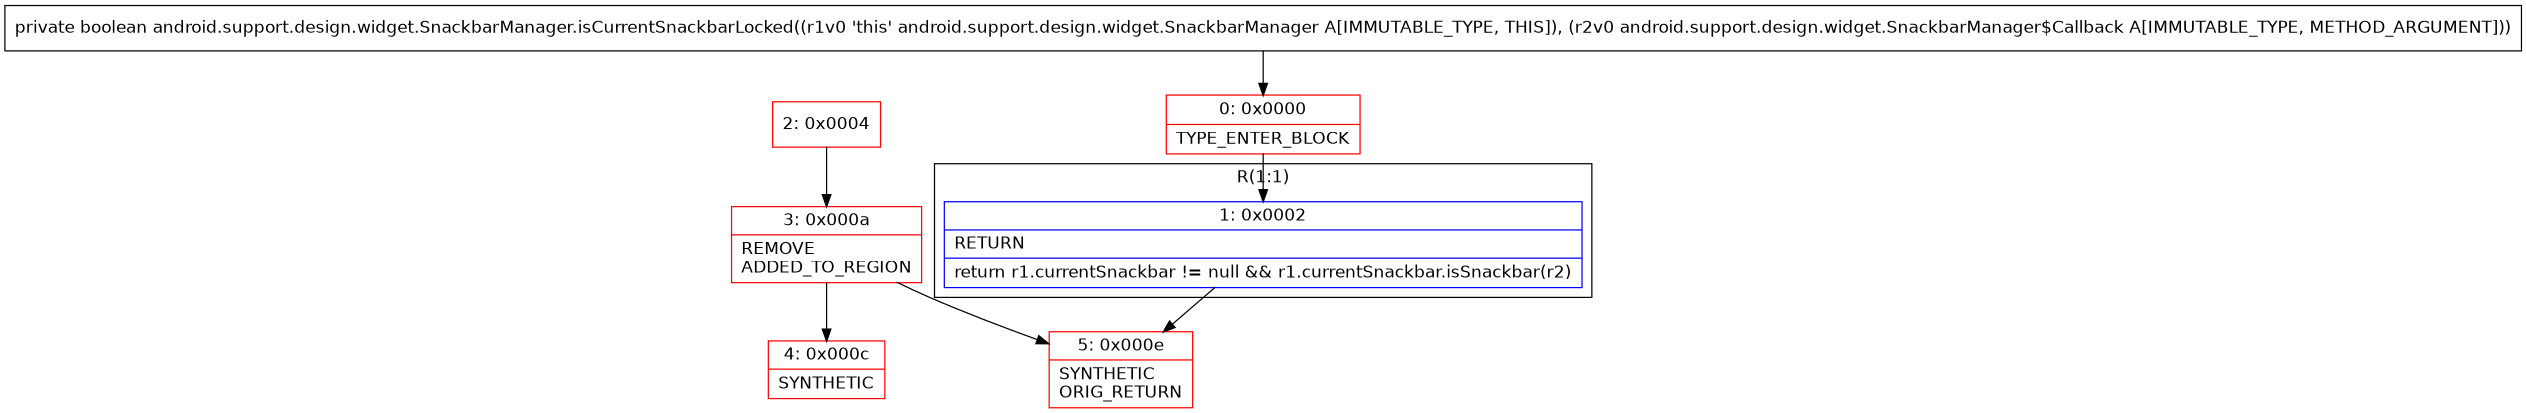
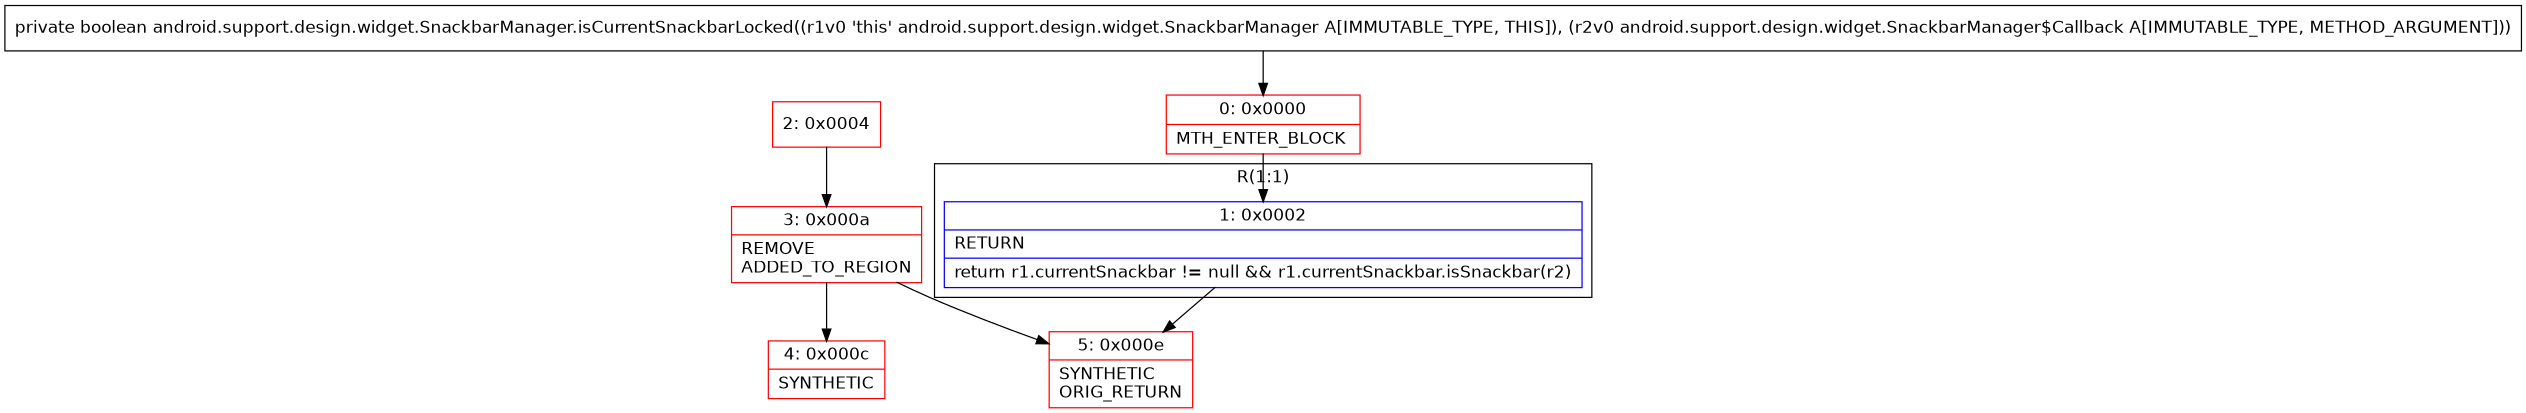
(1263, 139) -> (1261, 139)
